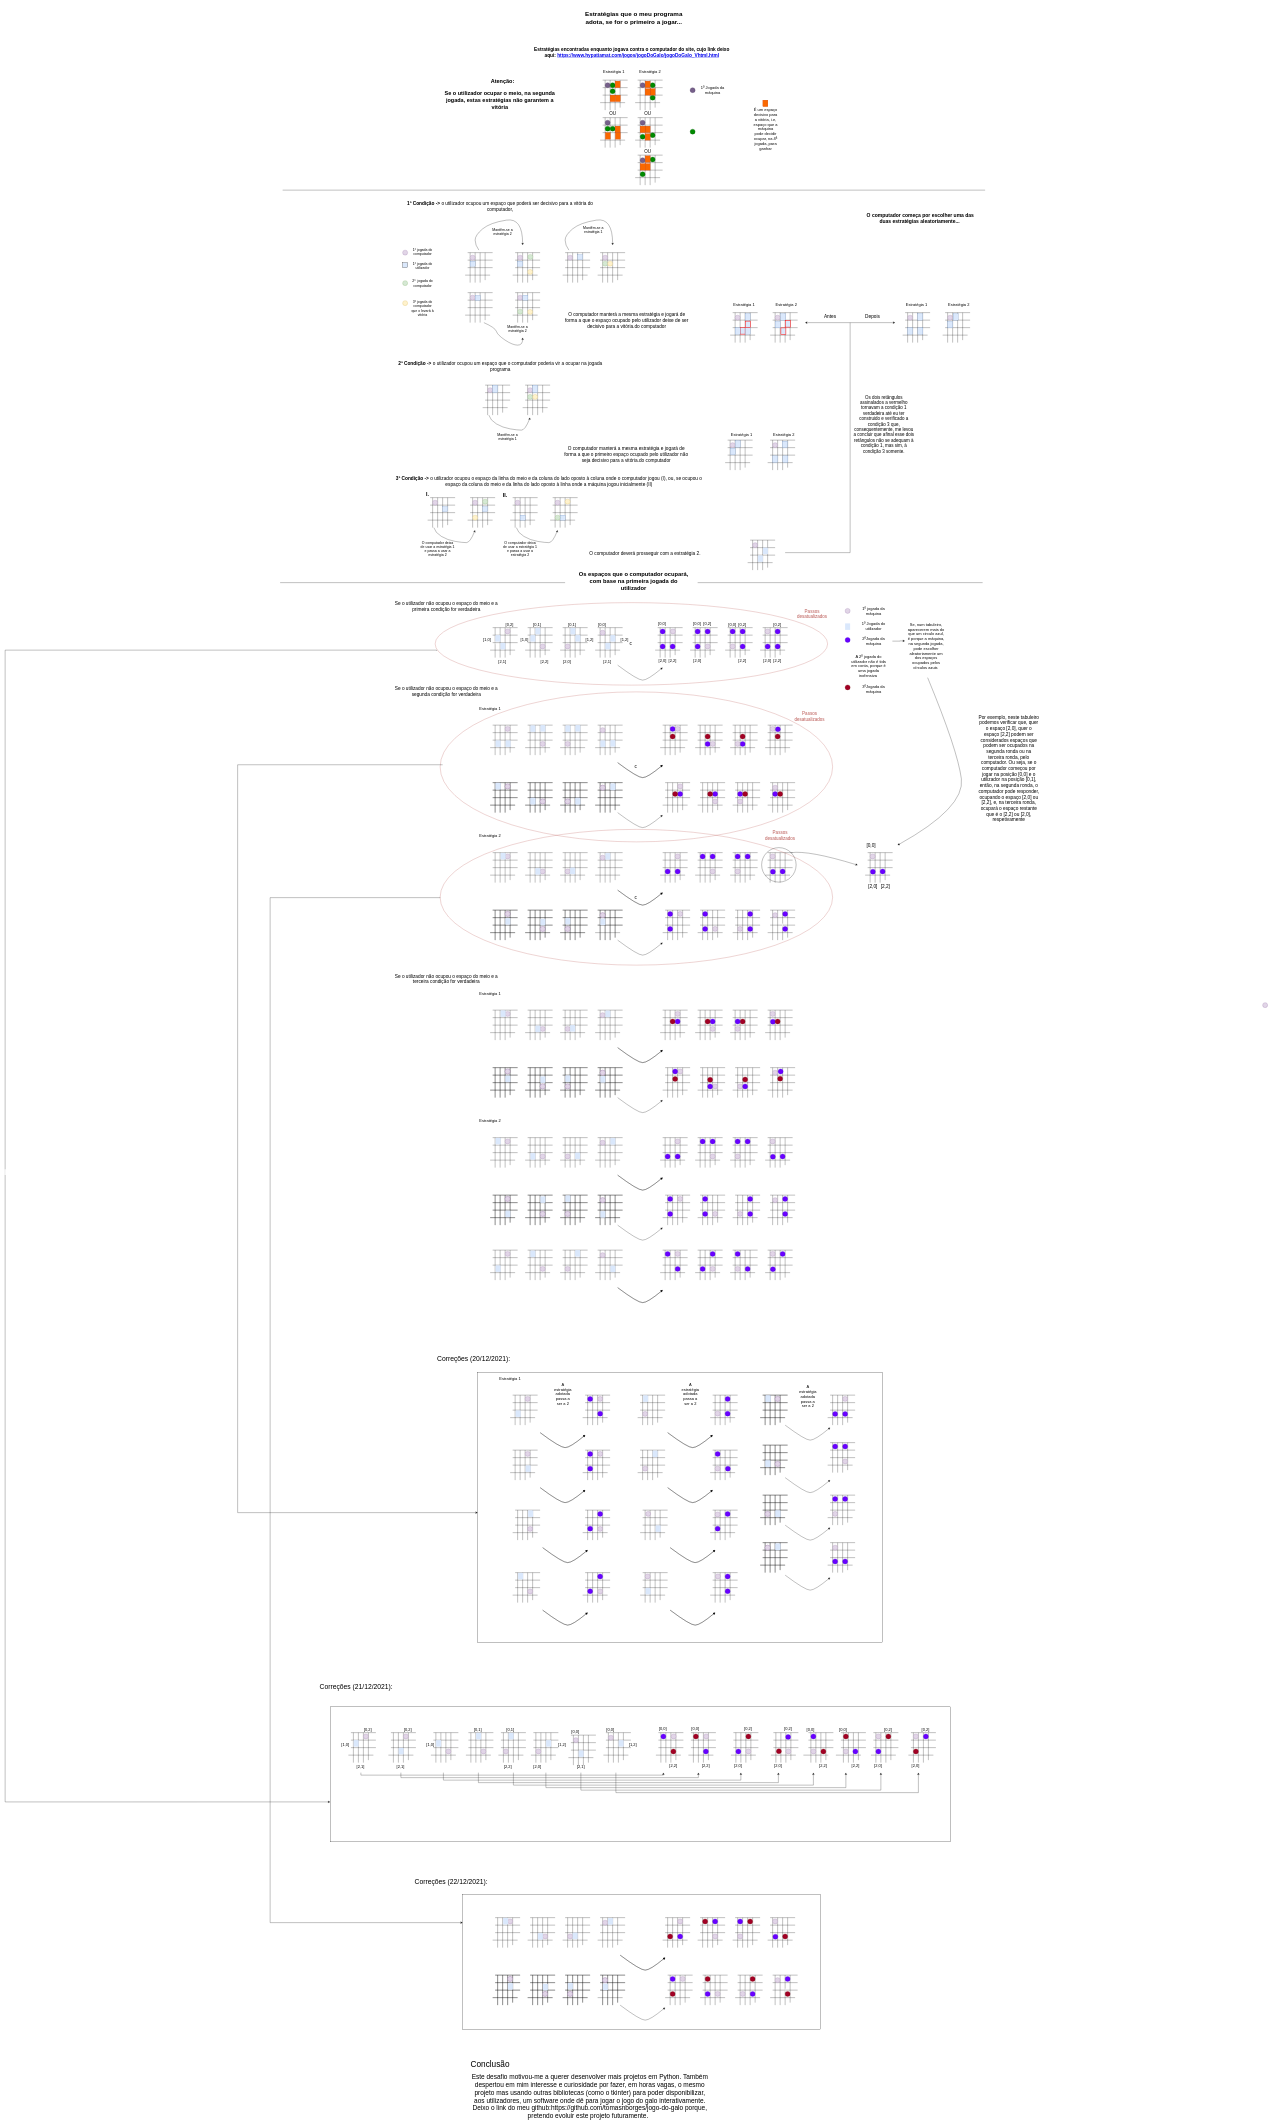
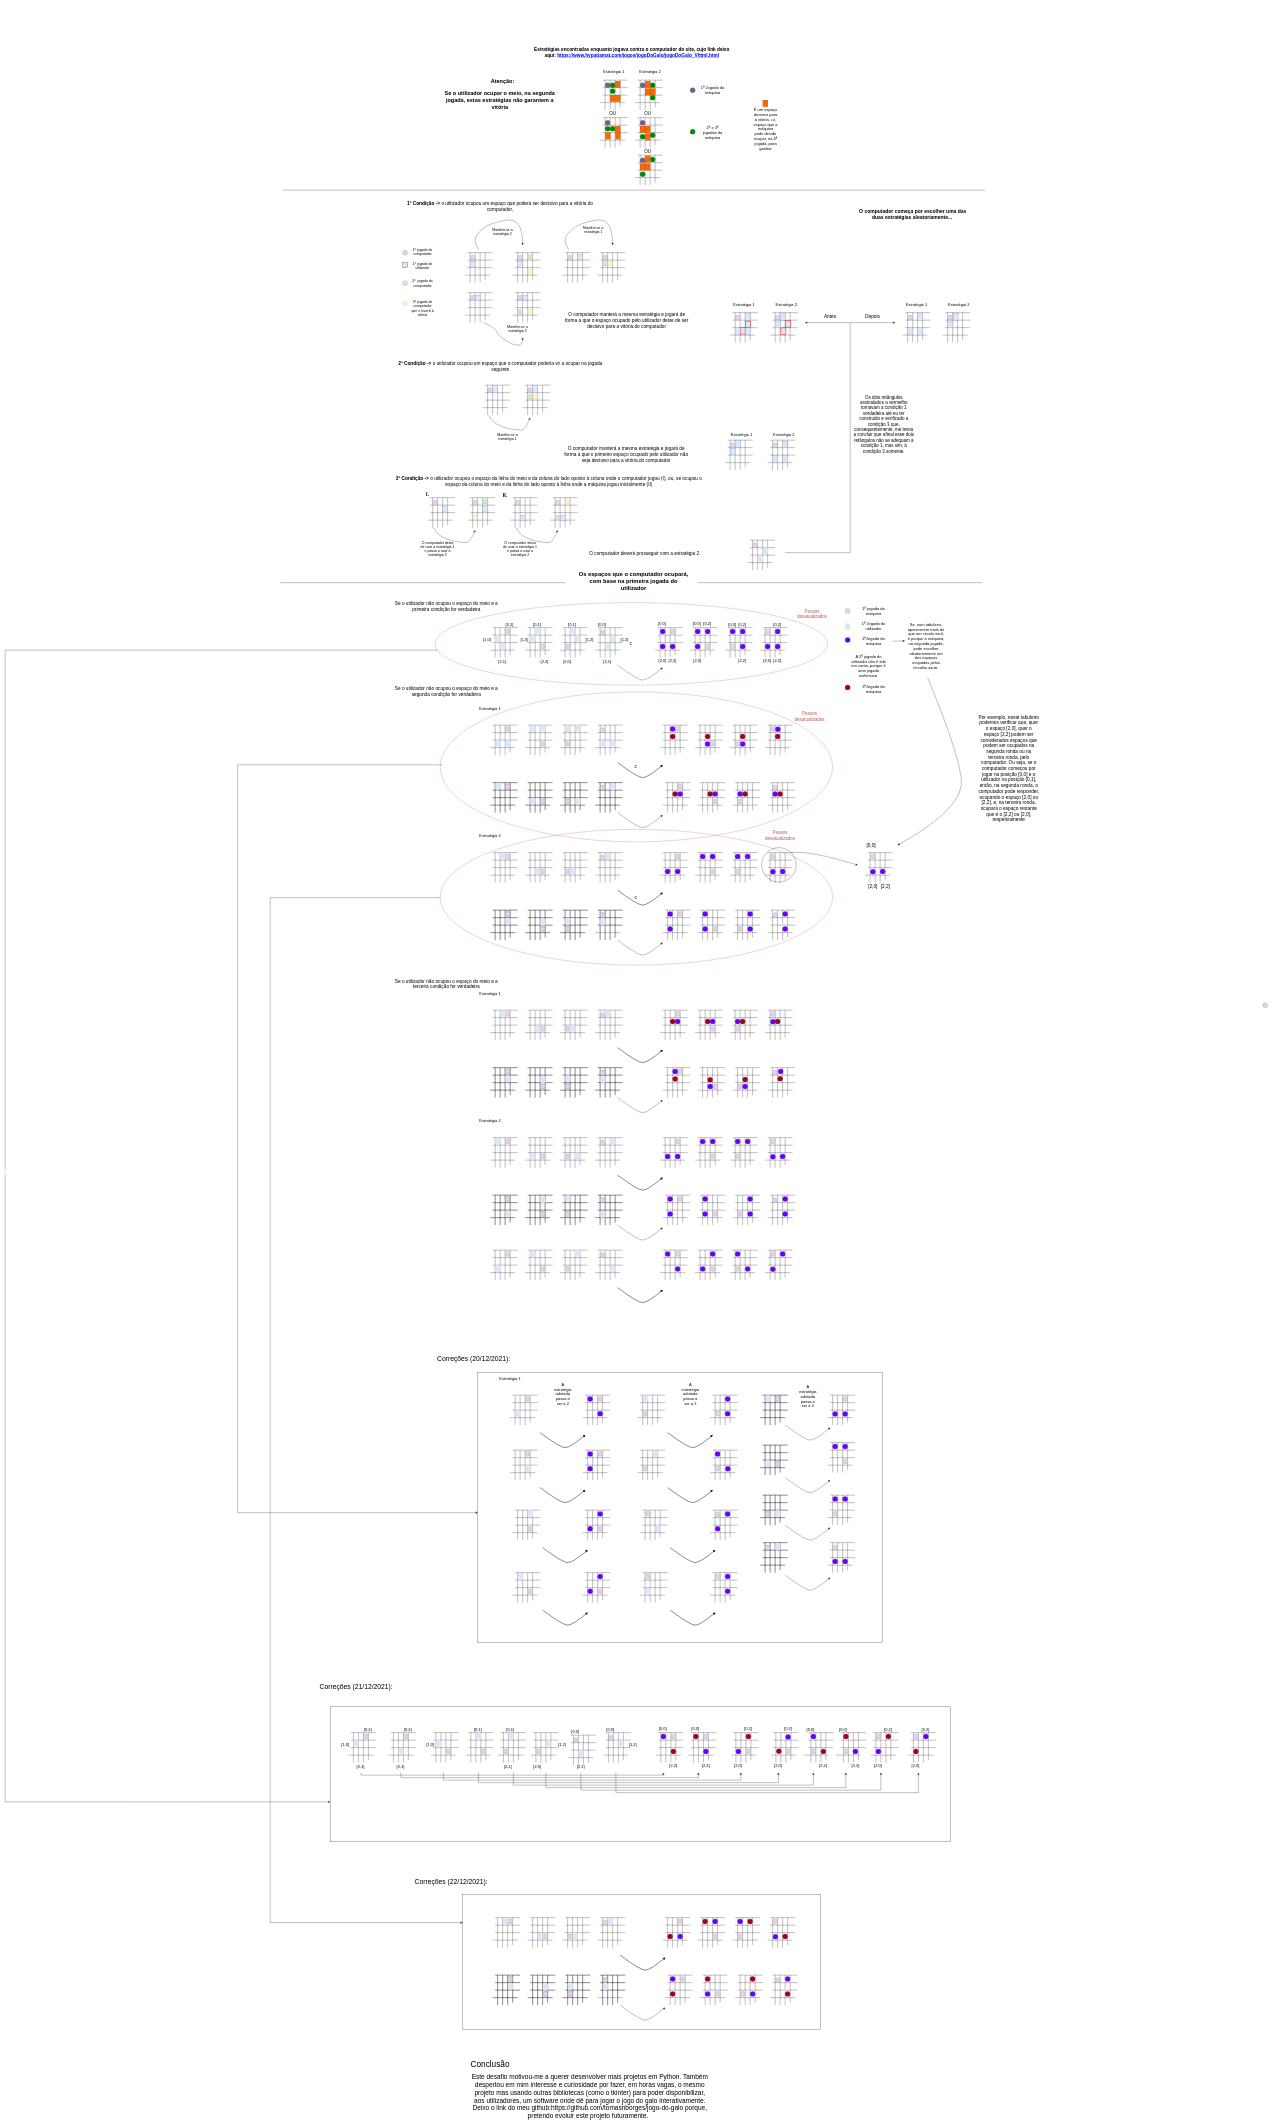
(634, 18) -> none
none -> (713, 132)
(920, 218) -> (913, 214)
(500, 366) -> (500, 366)
(446, 979) -> (446, 984)
